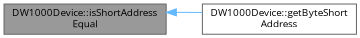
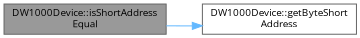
(189, 12) -> (179, 26)
